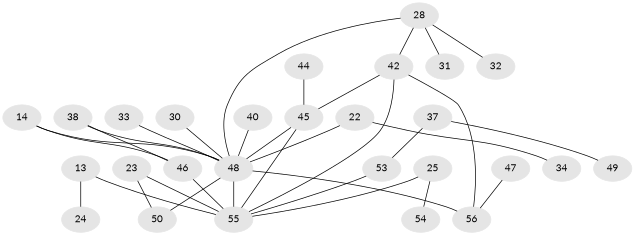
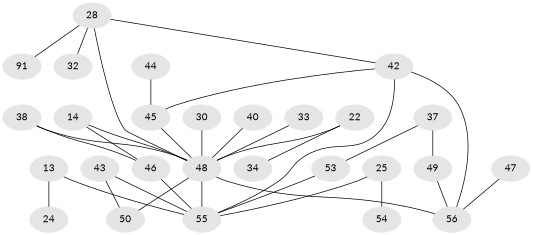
(445, 67) -> (22, 67)
(270, 167) -> none
(132, 169) -> (100, 169)
none -> (442, 194)
